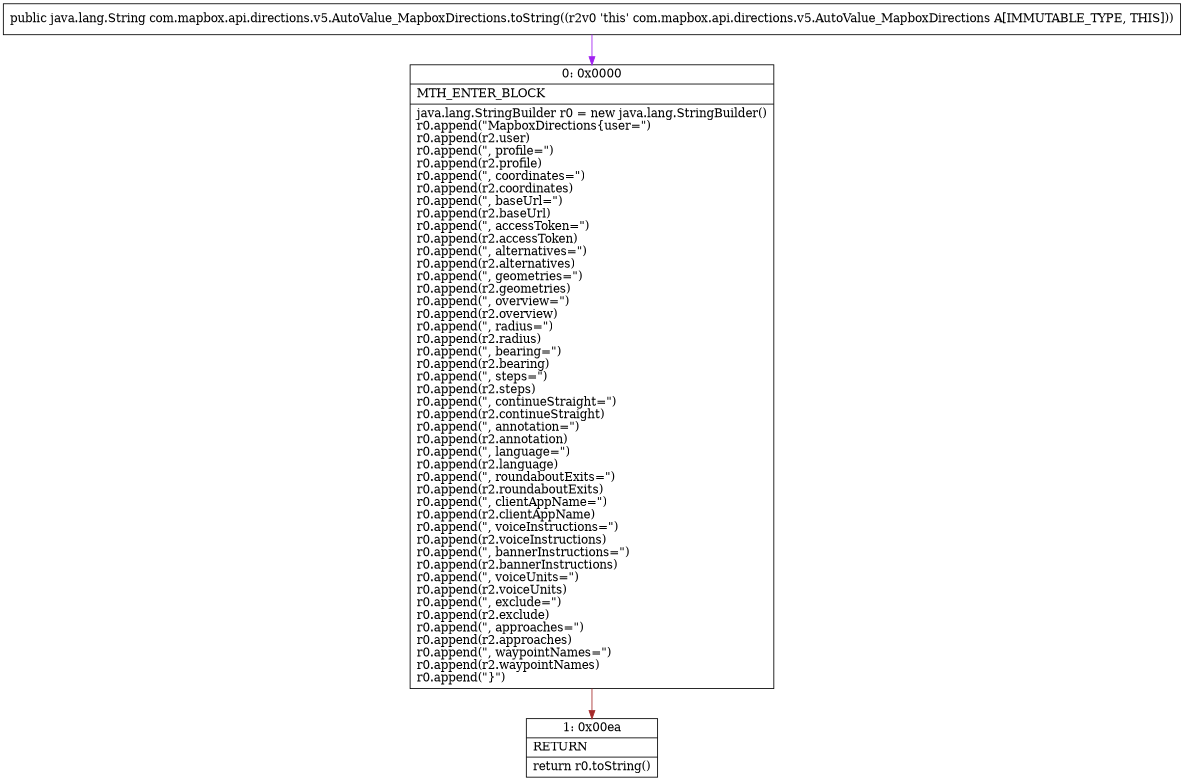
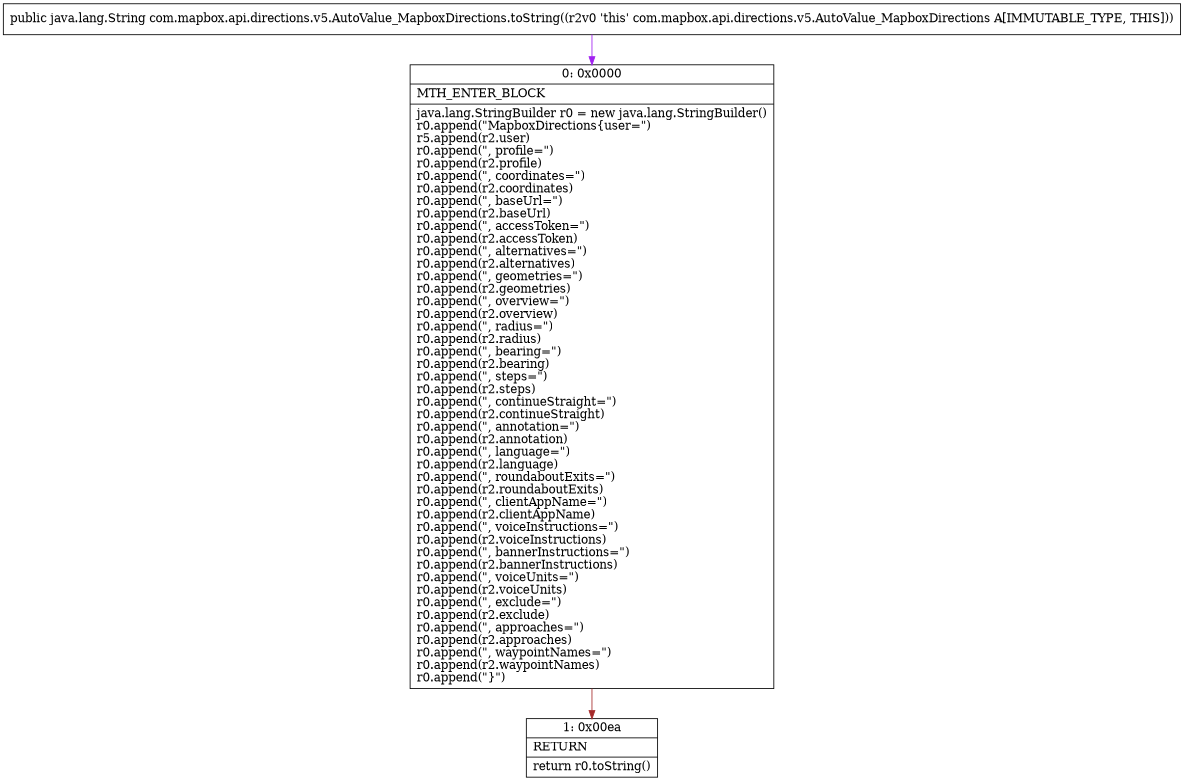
(474, 139) -> (474, 139)
